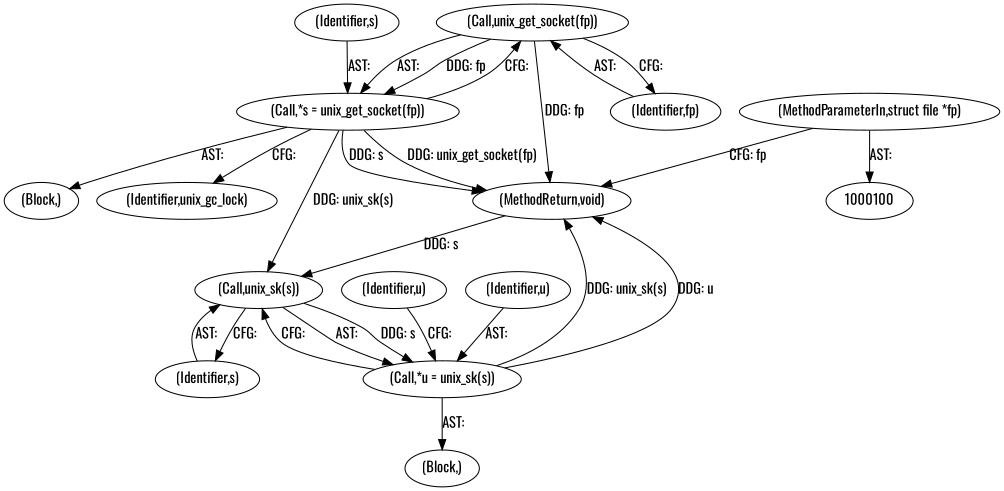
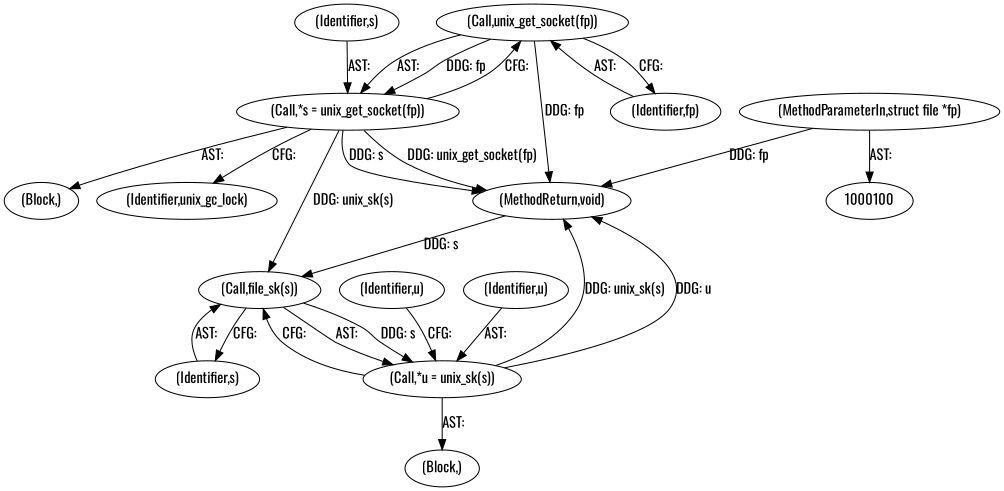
(748, 156) -> (749, 156)
(259, 290) -> (260, 290)
